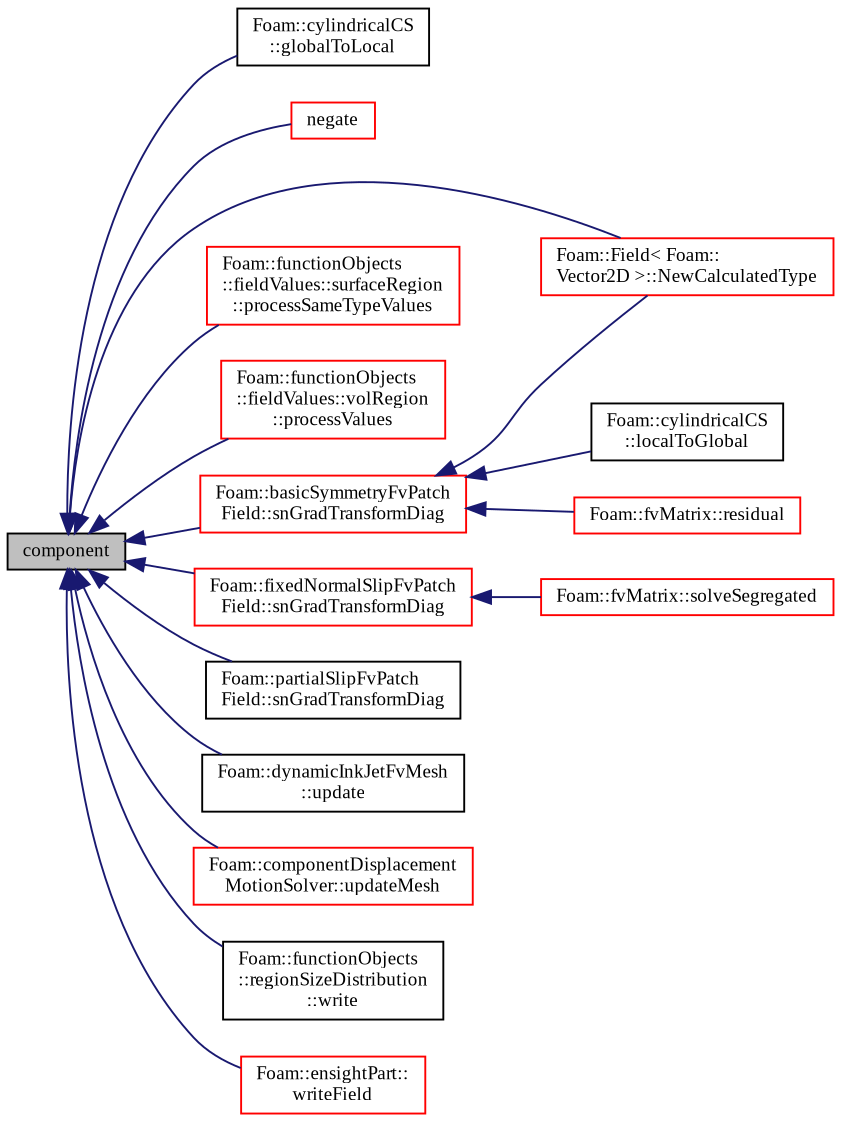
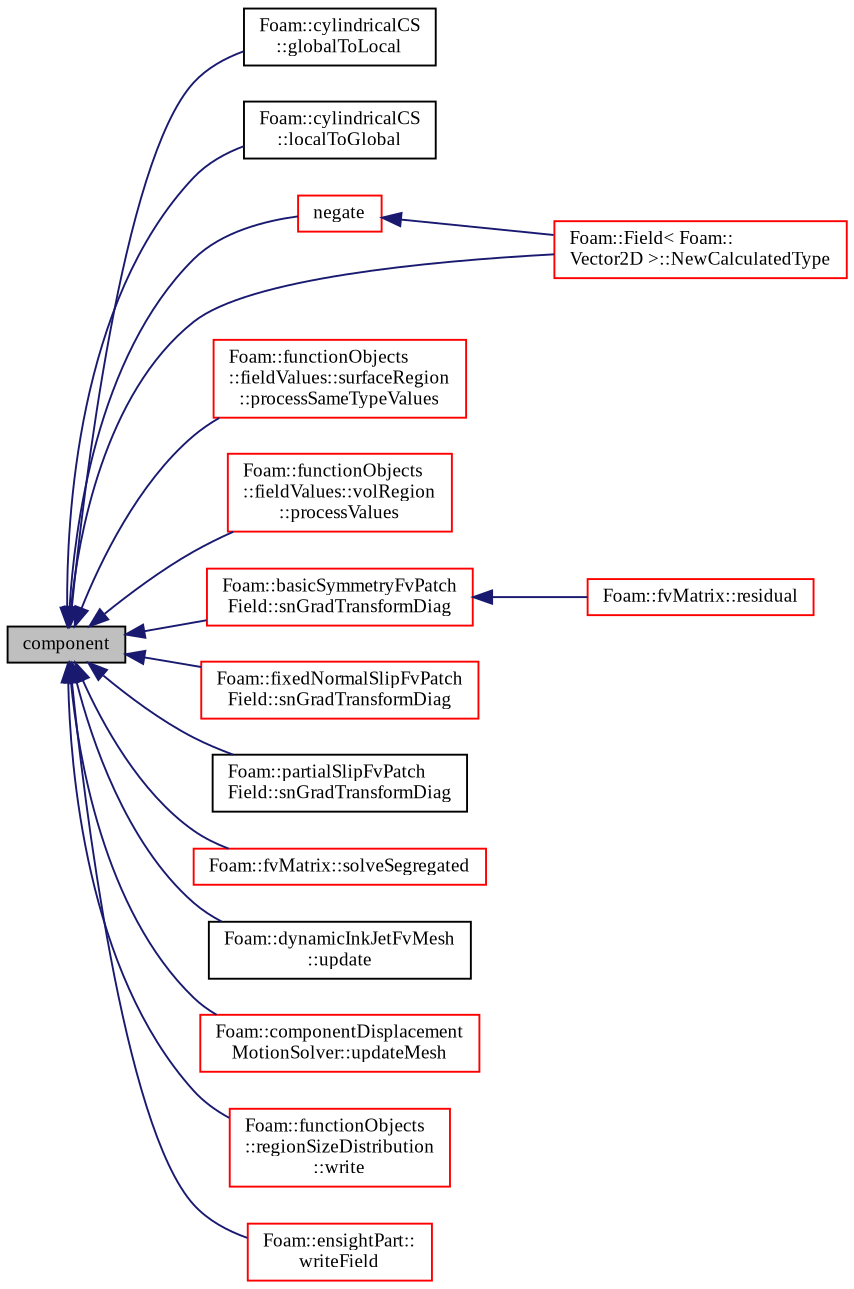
(547, 379) -> (477, 227)
(538, 462) -> (83, 427)
(516, 597) -> (141, 779)
(333, 981) -> (340, 1148)
